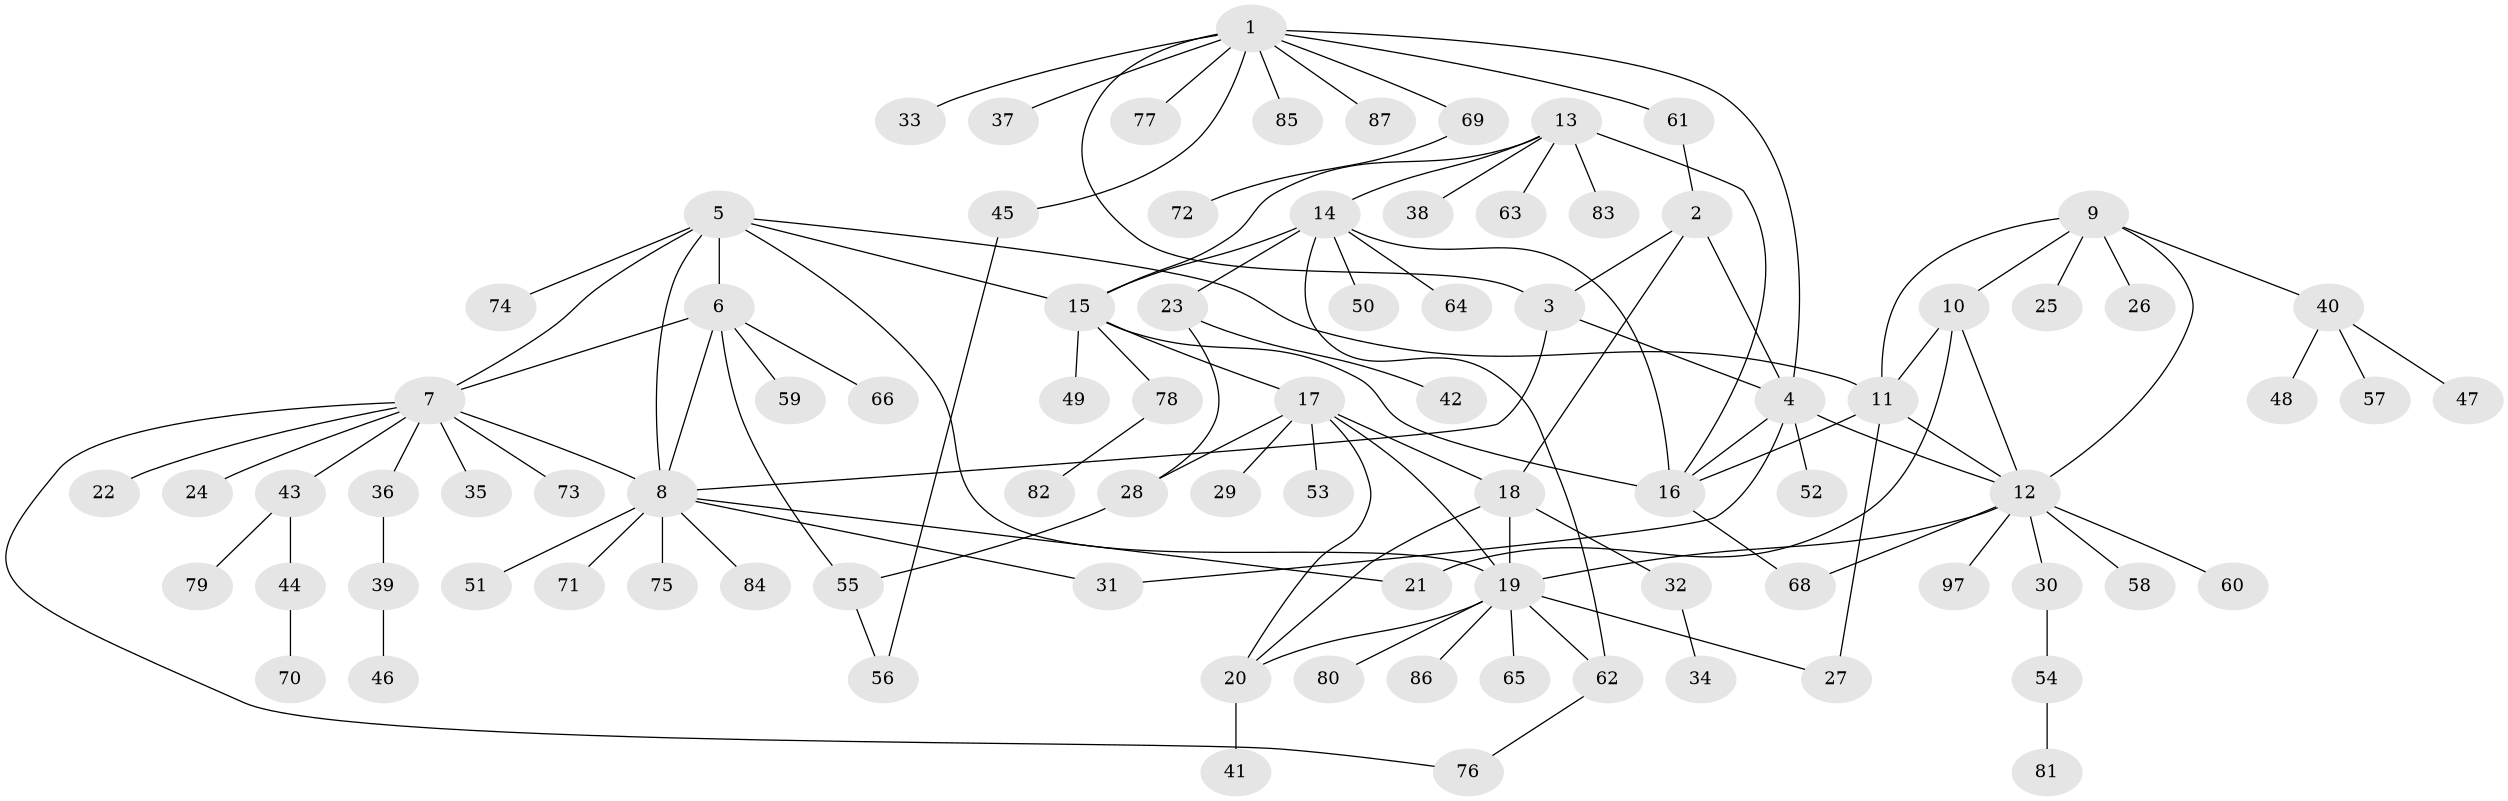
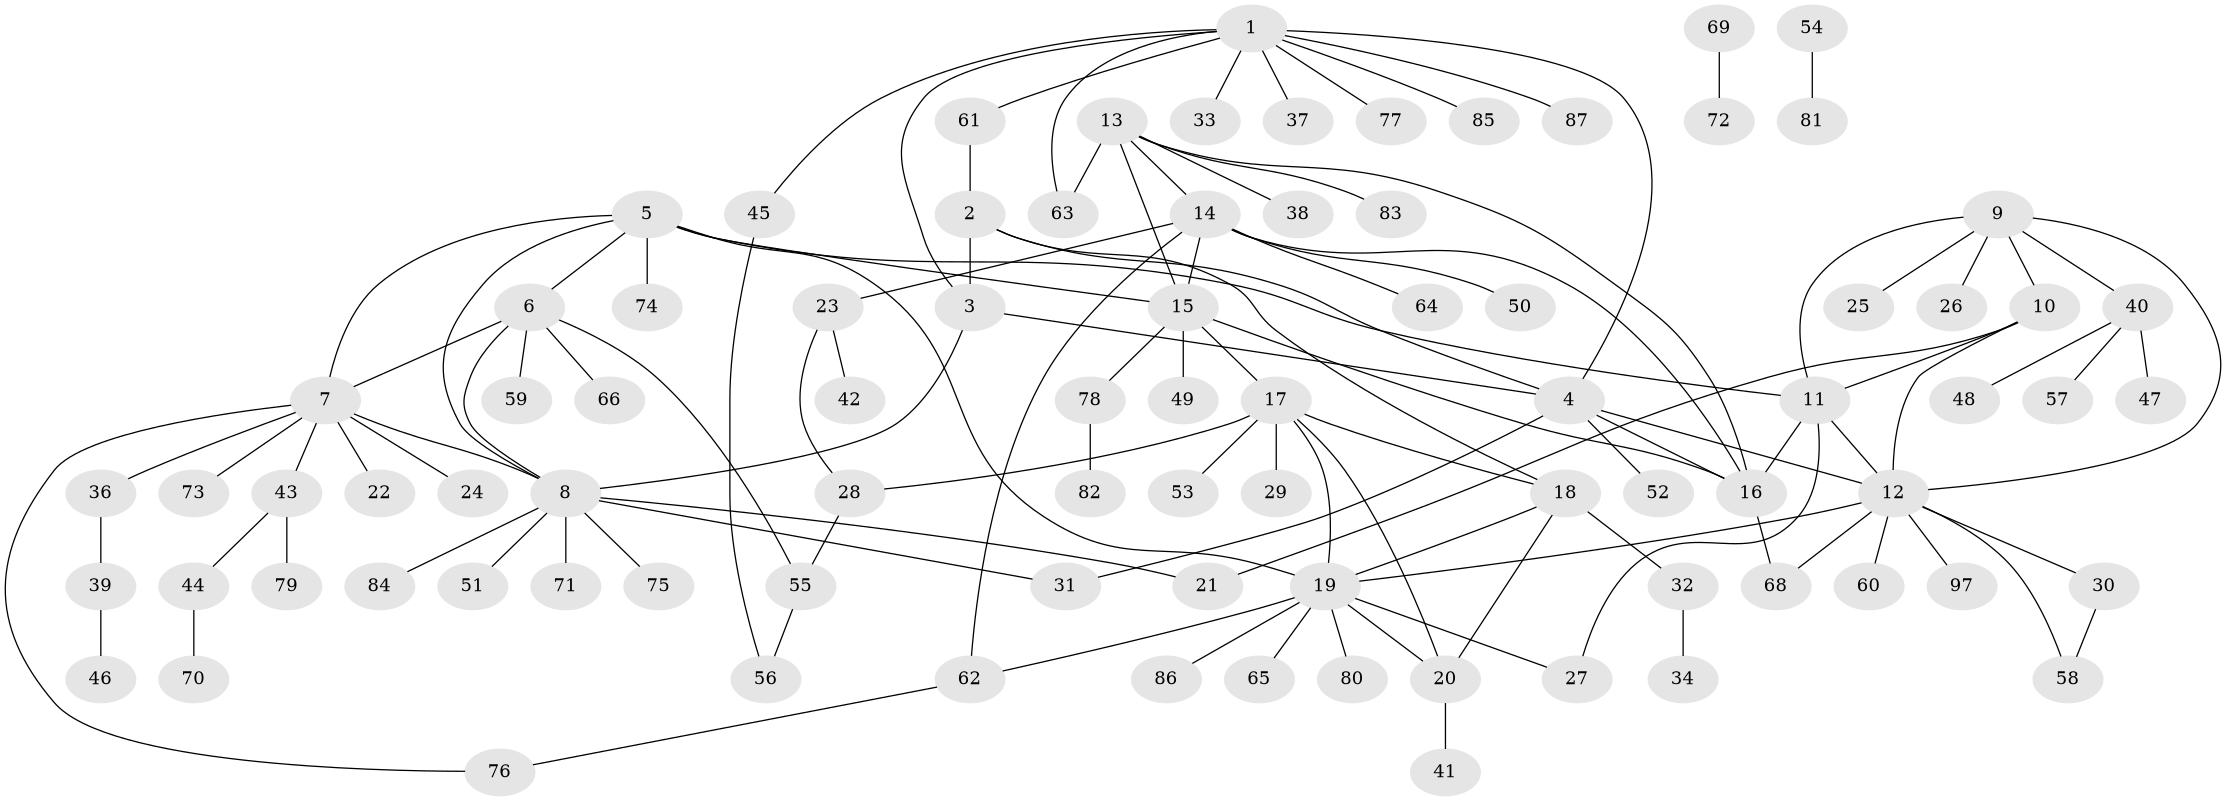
(1364, 72) -> (1109, 62)
(476, 493) -> none
(2047, 633) -> (2086, 633)
